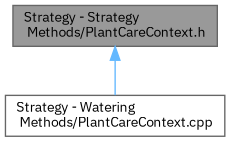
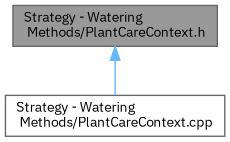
(115, 26) -> (115, 26)
